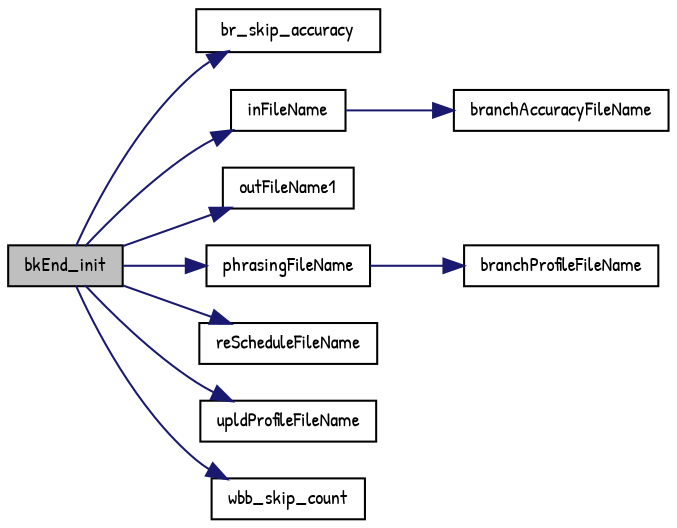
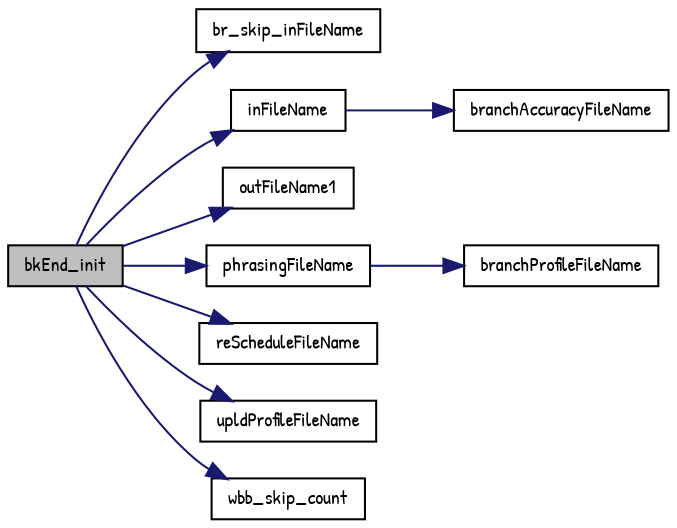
(288, 31) -> (288, 31)
